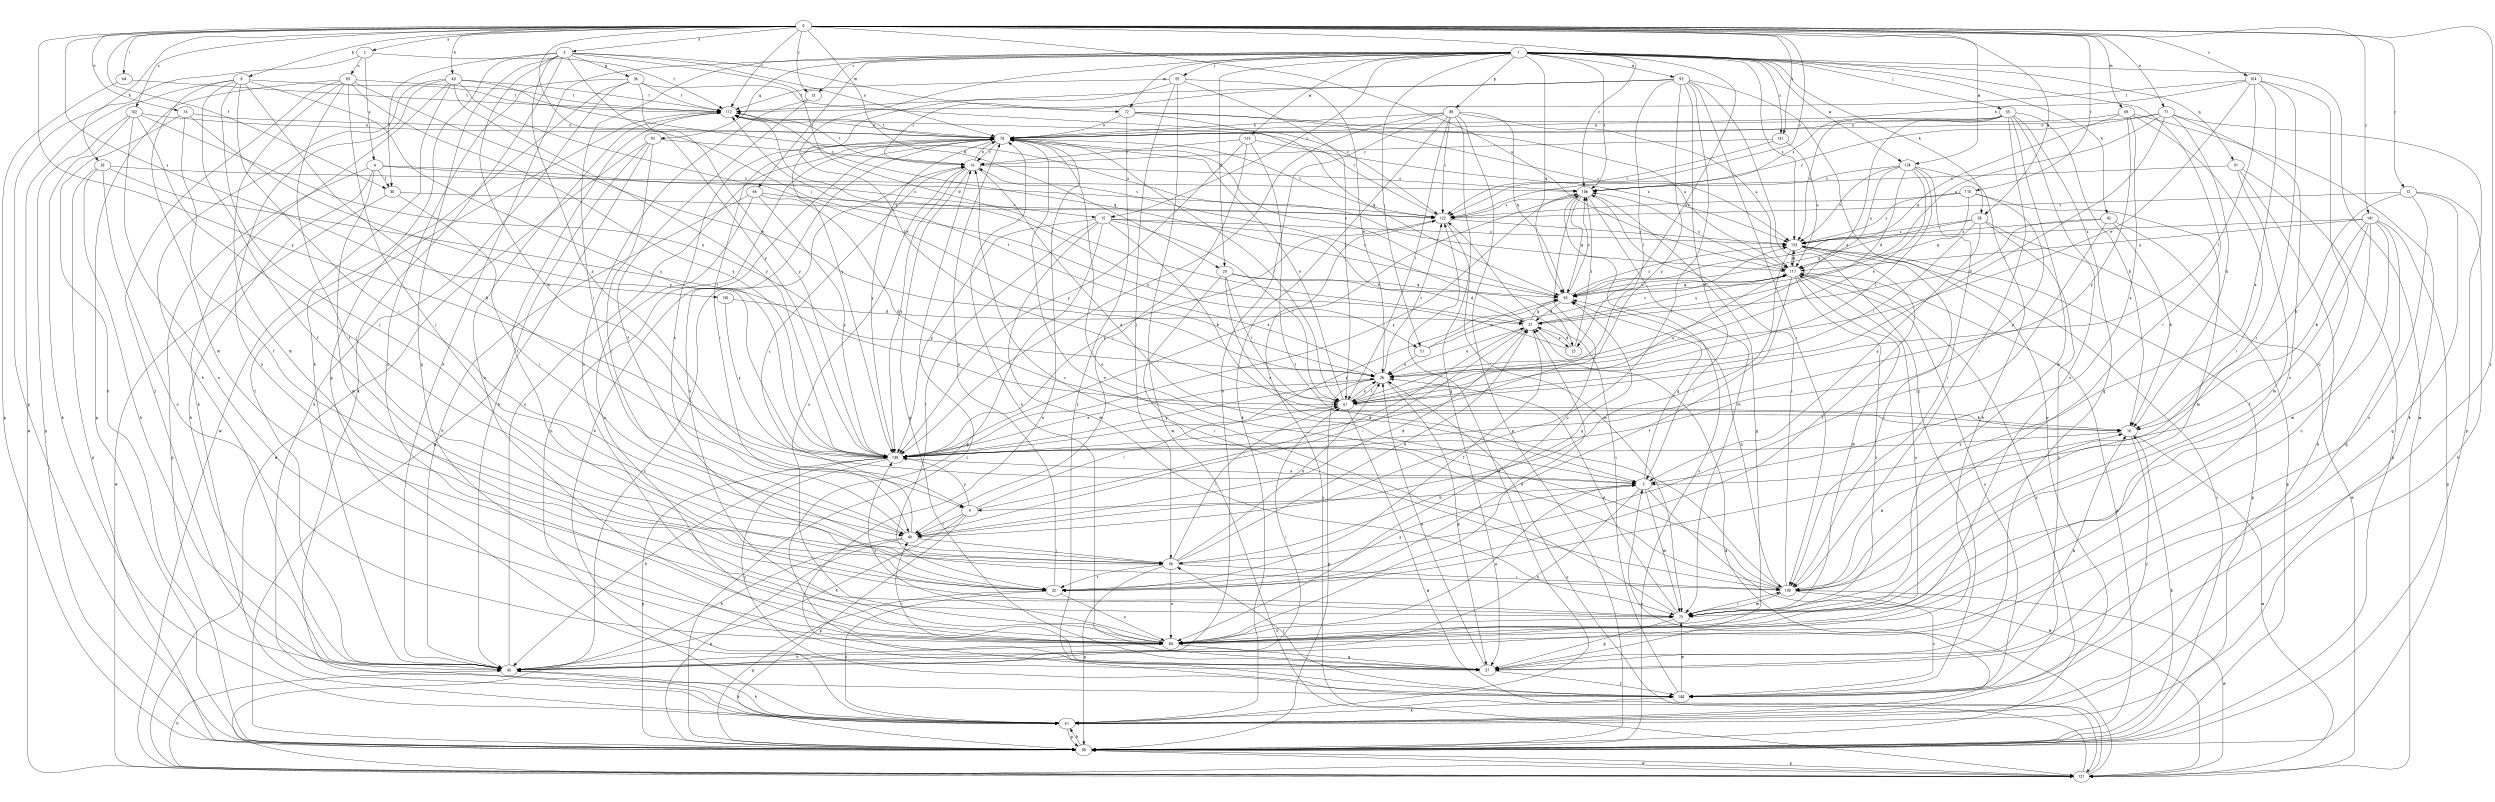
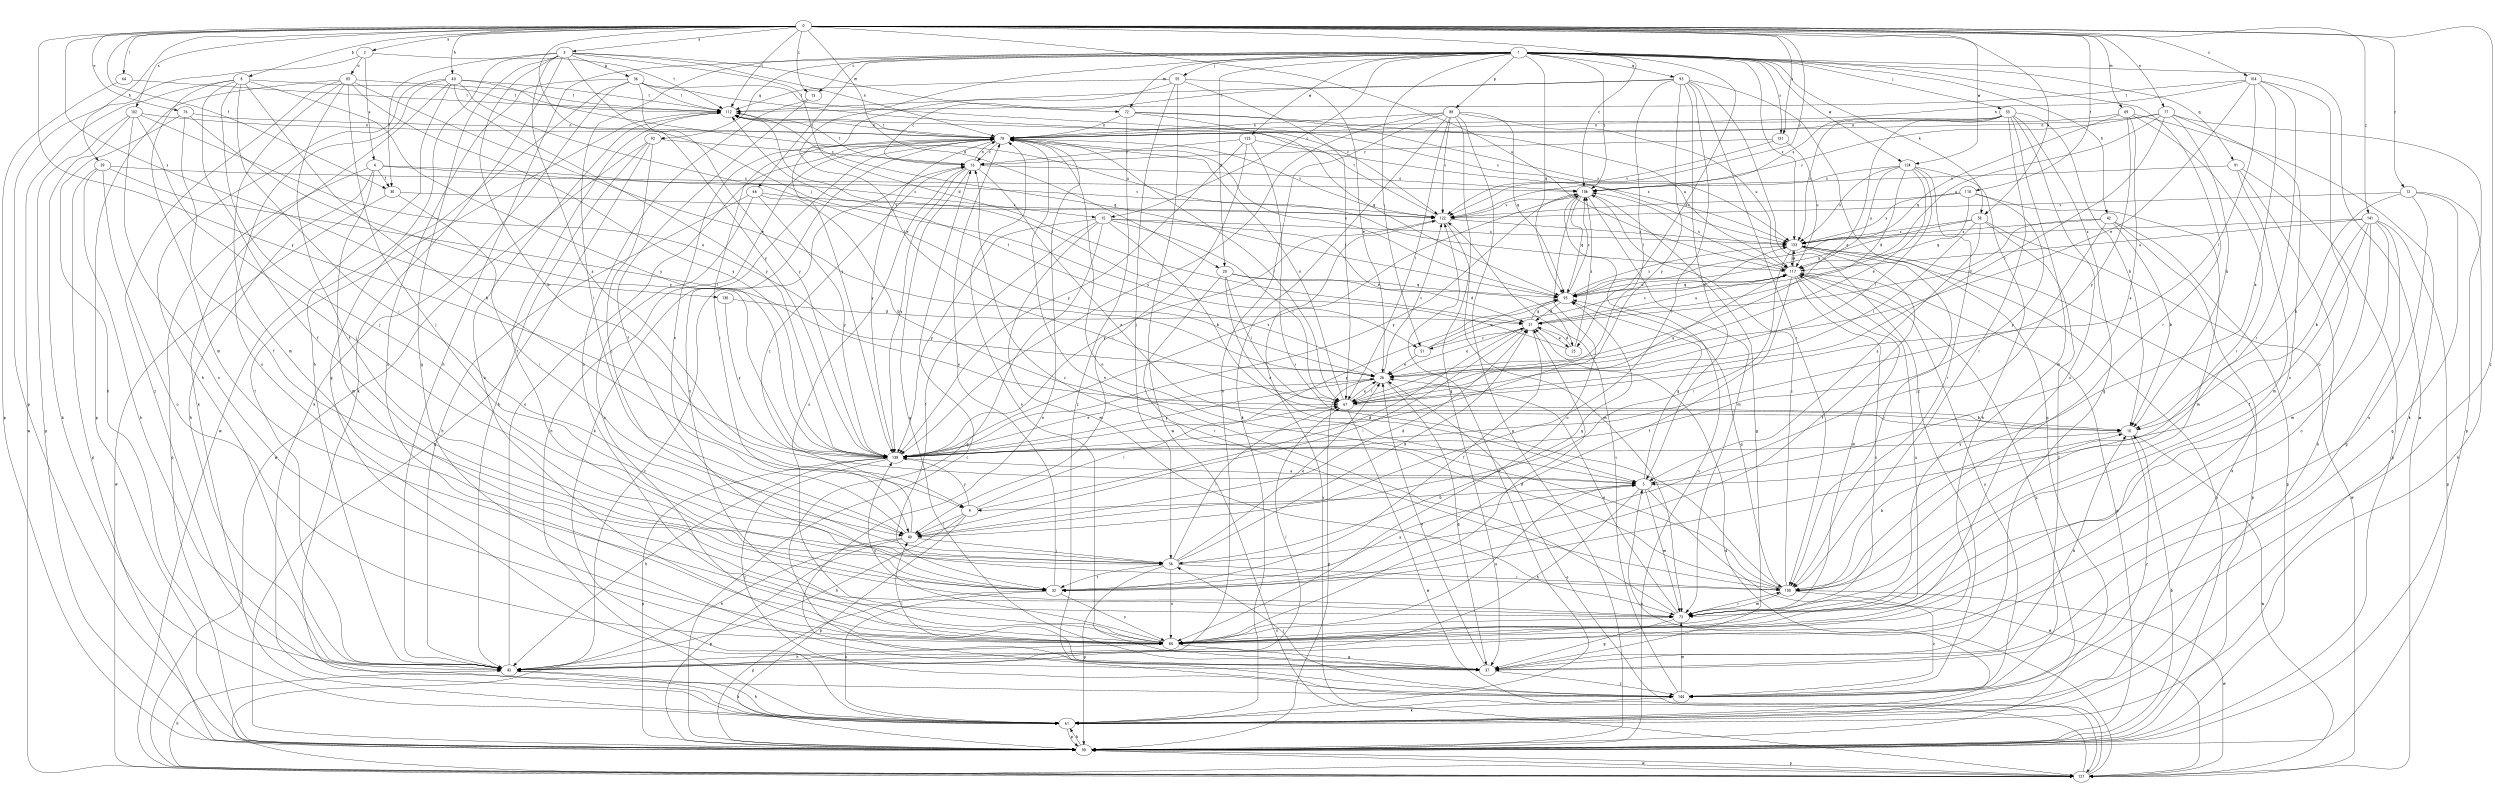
none -> (1334, 136)
(1246, 220) -> (1478, 337)
none -> (1988, 701)
